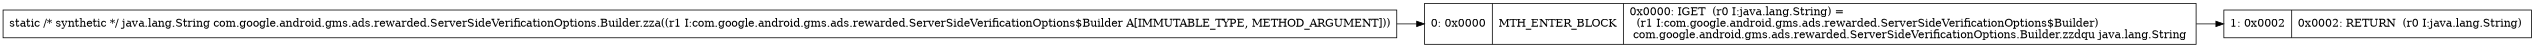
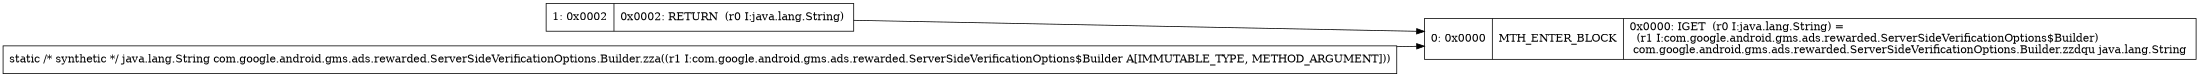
(2206, 24) -> (1135, 26)
